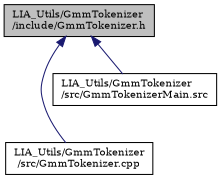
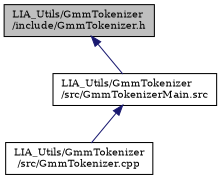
(42, 95) -> (104, 128)
